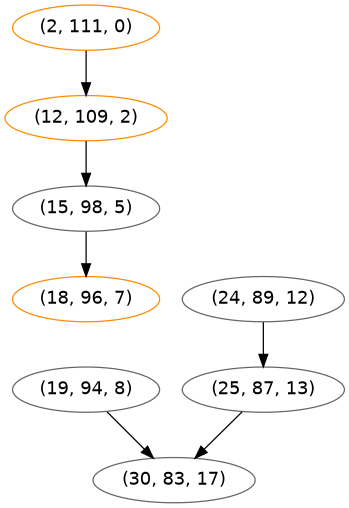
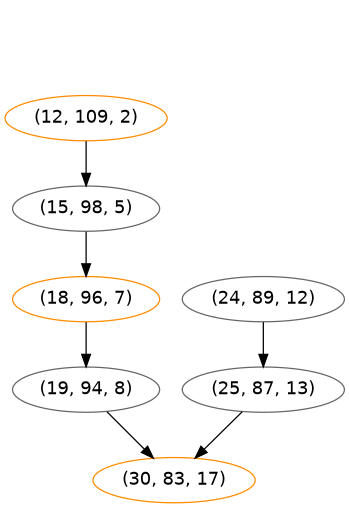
(86, 28) -> none
none -> (86, 338)
(174, 480) -> (174, 480)
